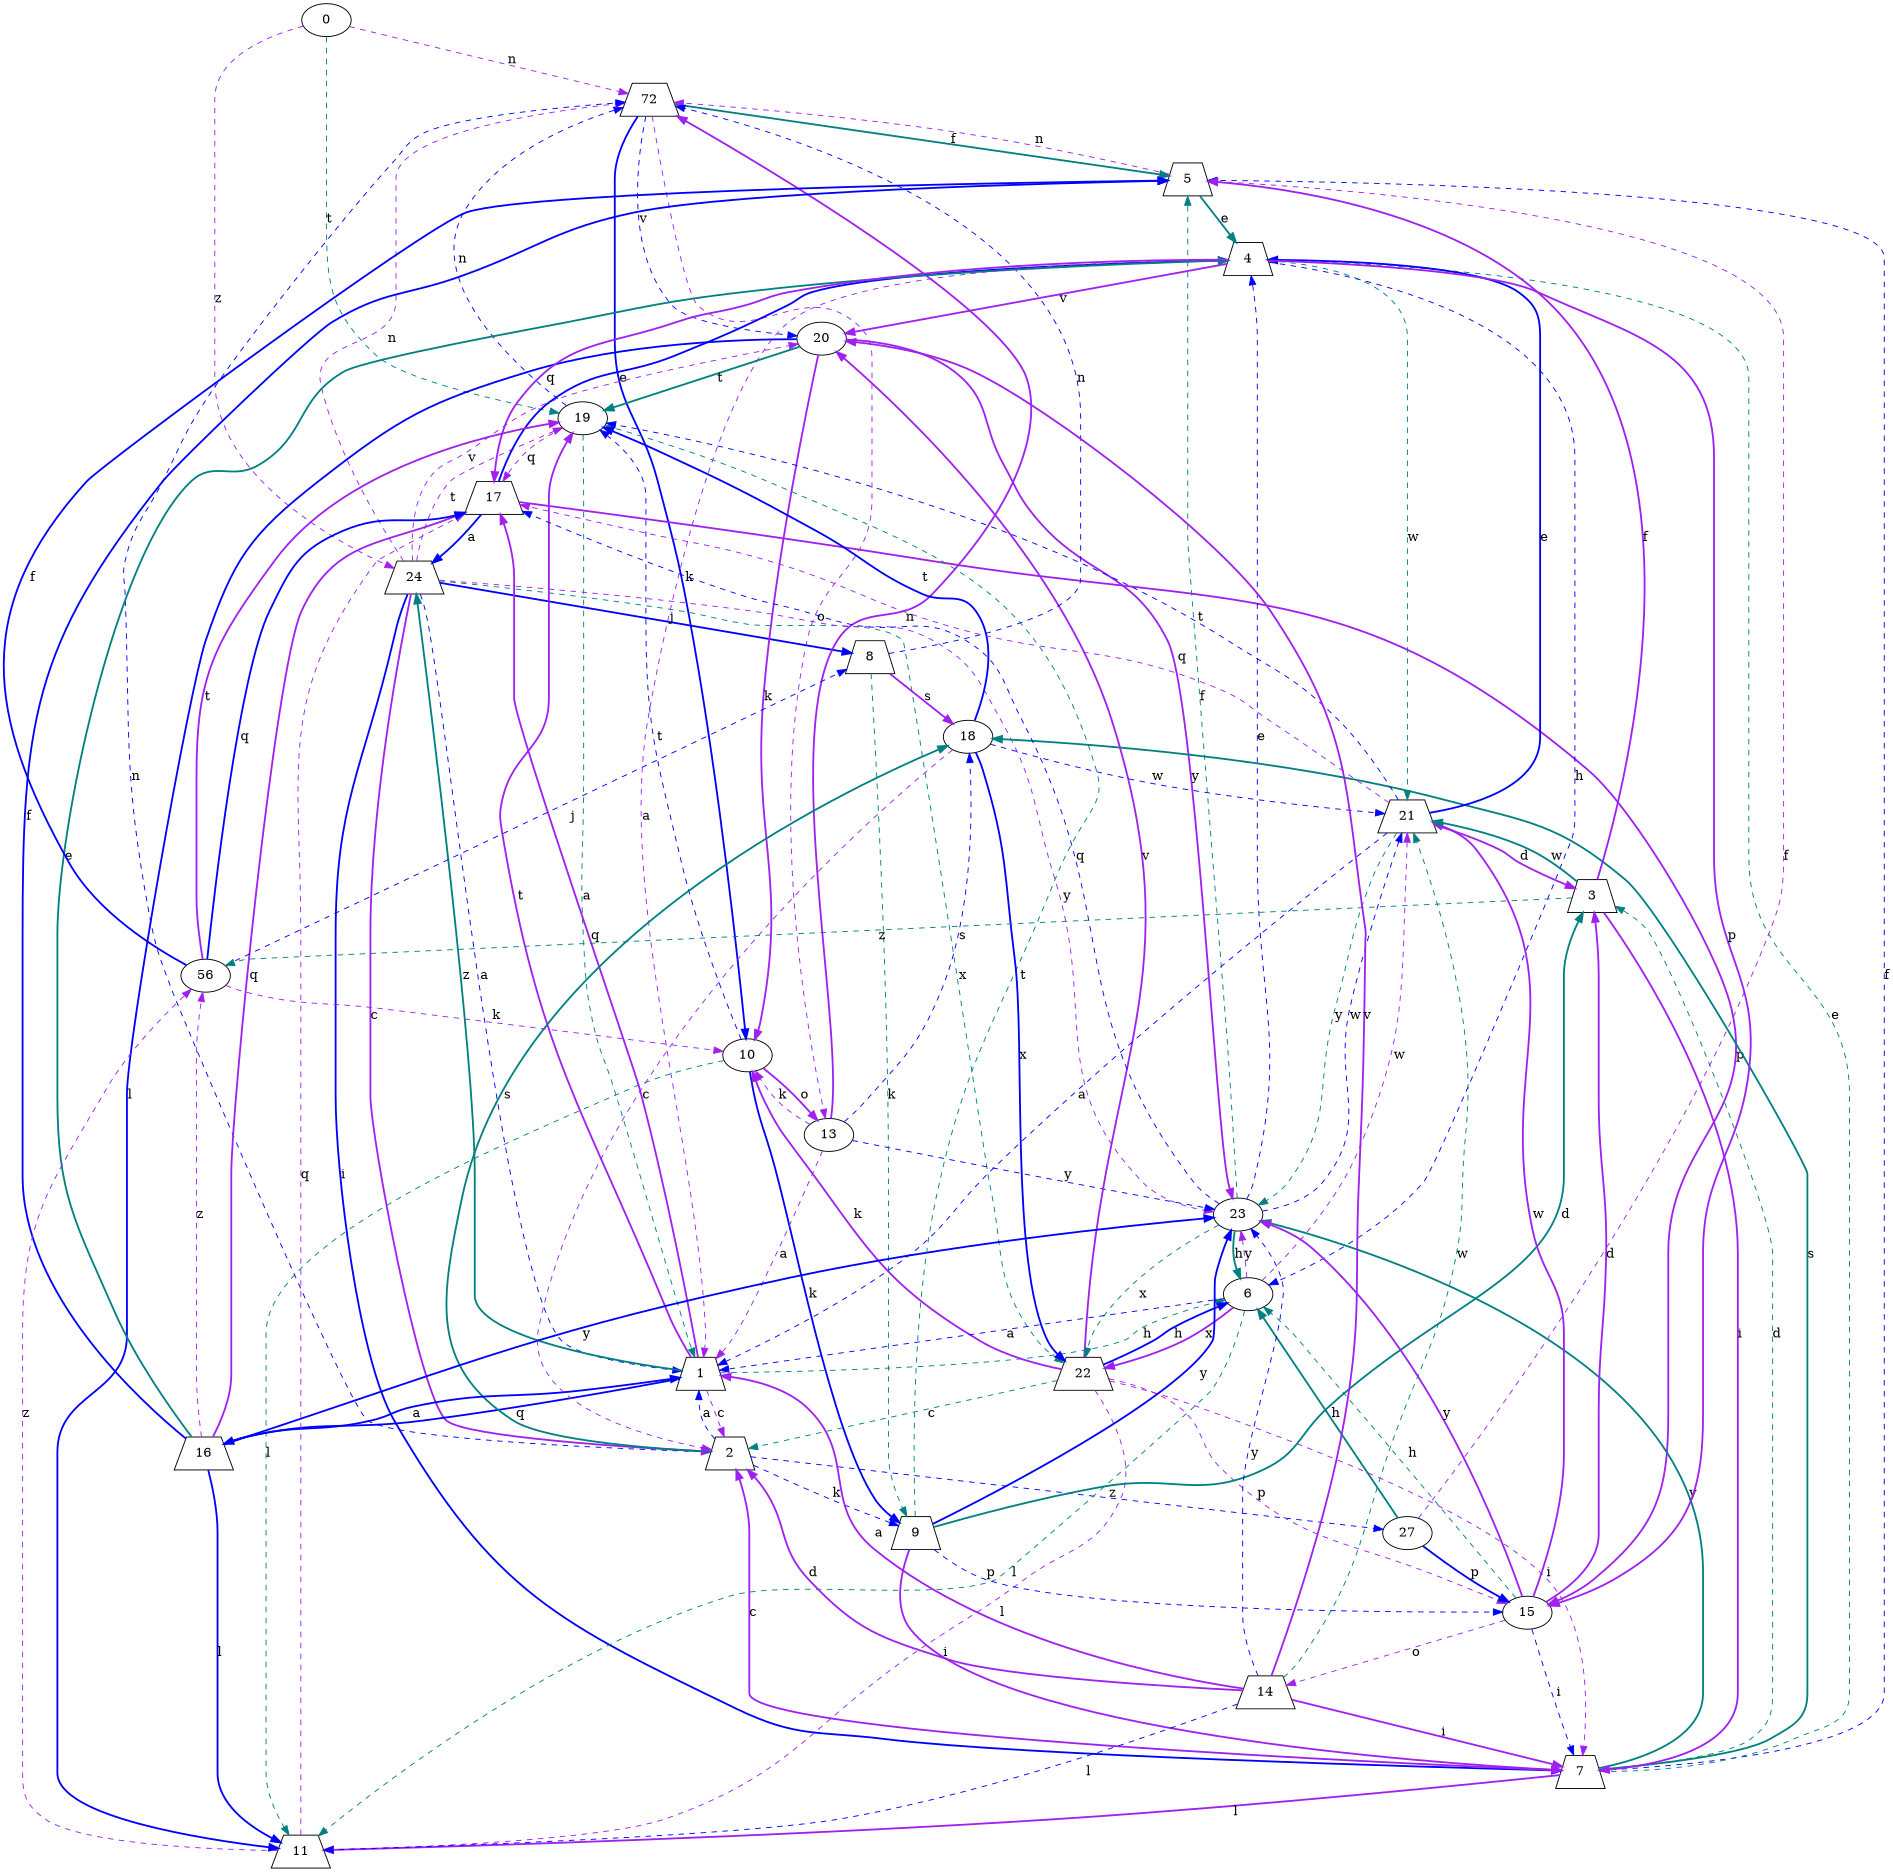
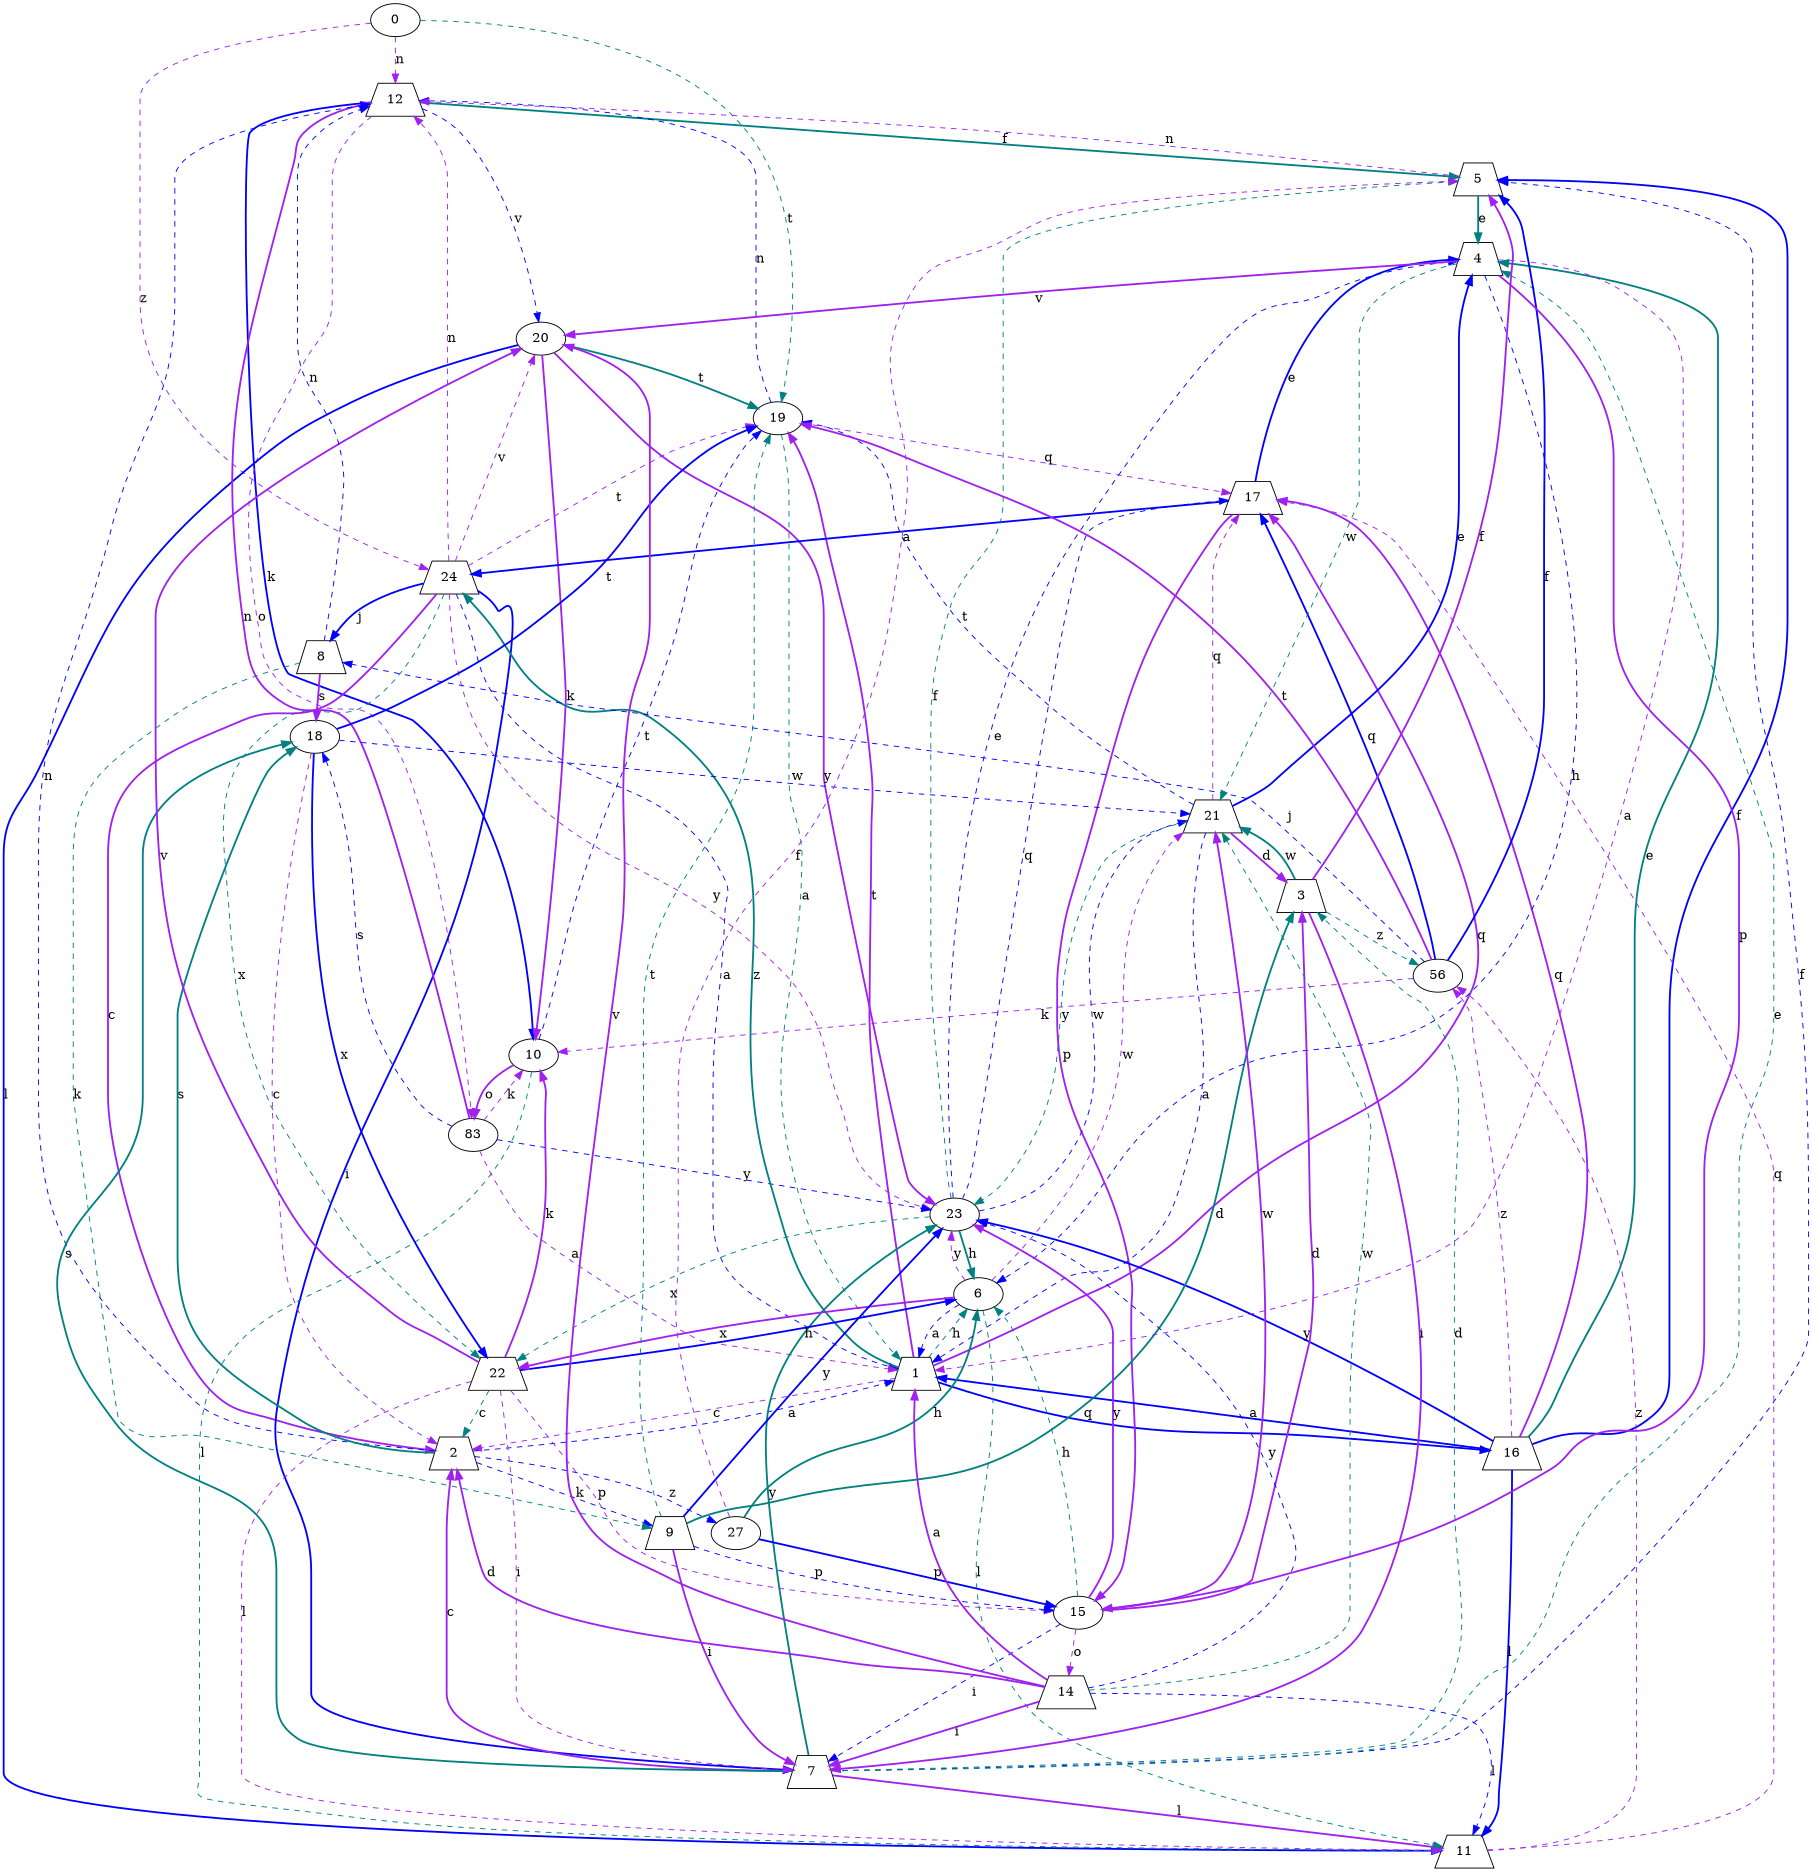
(650, 100) -> (395, 100)
(782, 293) -> none
(829, 1135) -> (473, 1135)
(807, 1300) -> none
